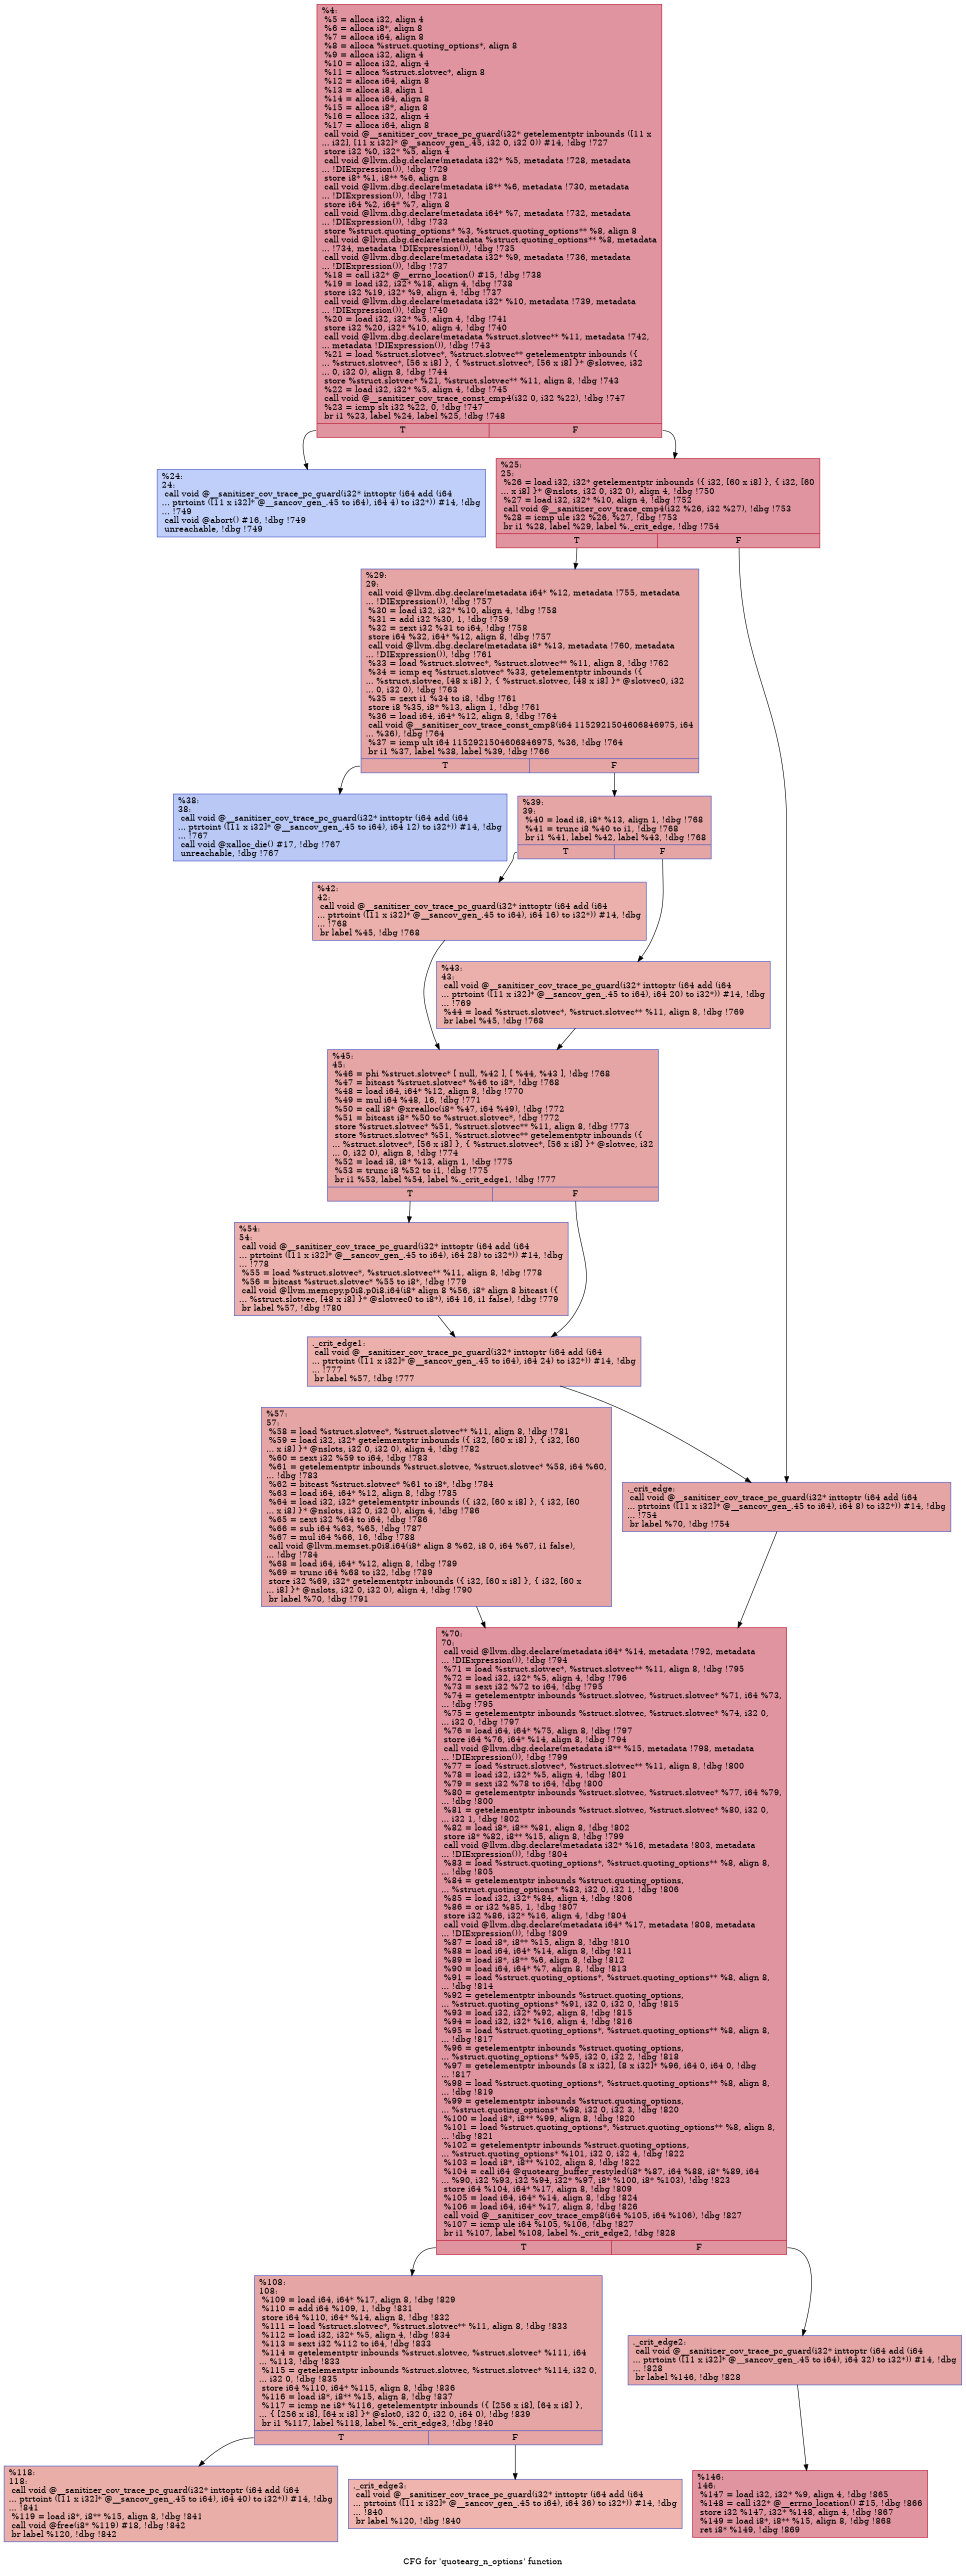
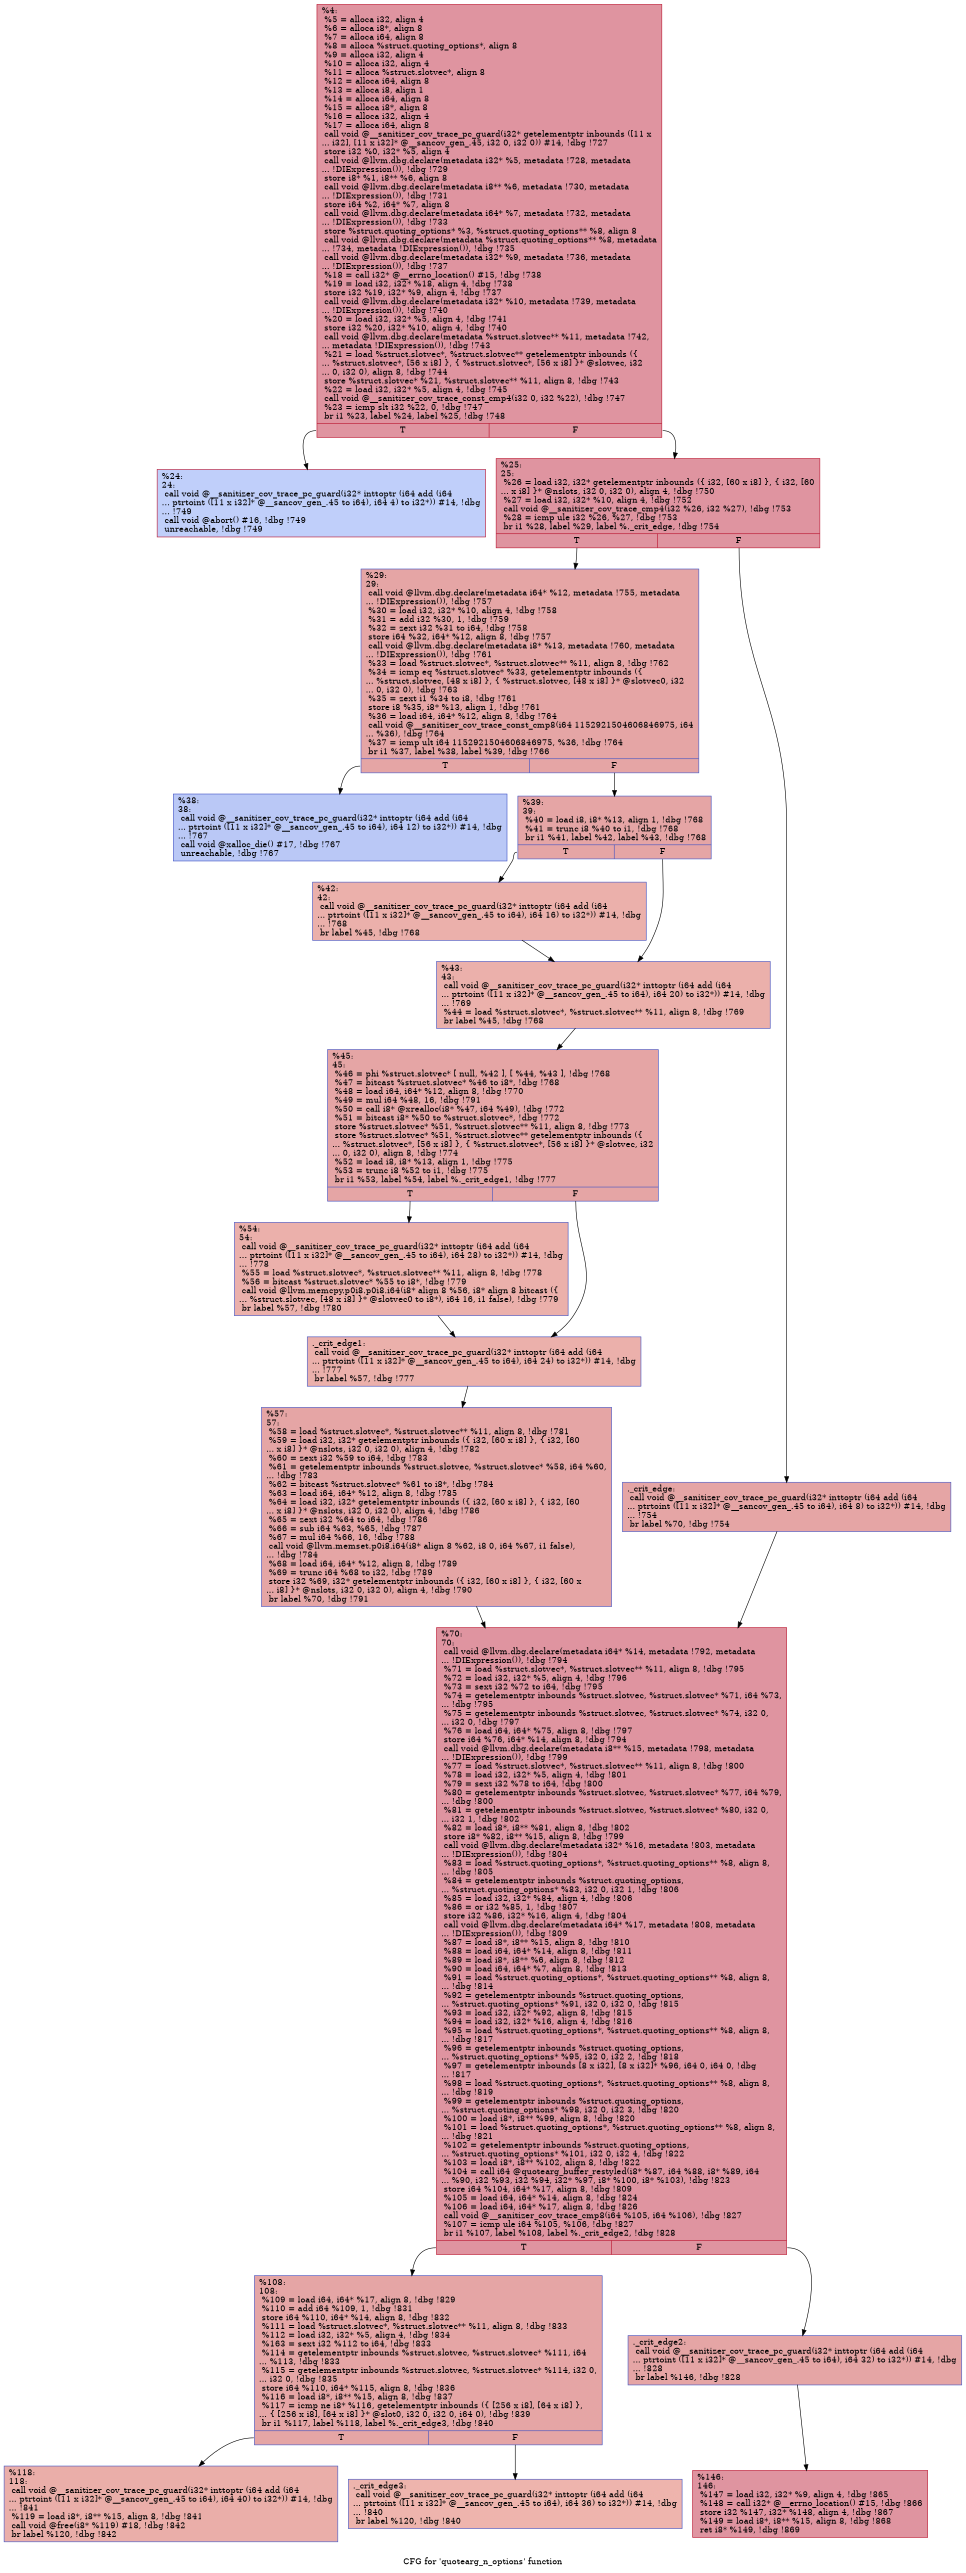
(321, 503) -> (321, 503)
(424, 990) -> (536, 949)
(407, 1100) -> (407, 1100)
(656, 1426) -> (466, 1394)
(345, 2344) -> (345, 2344)
